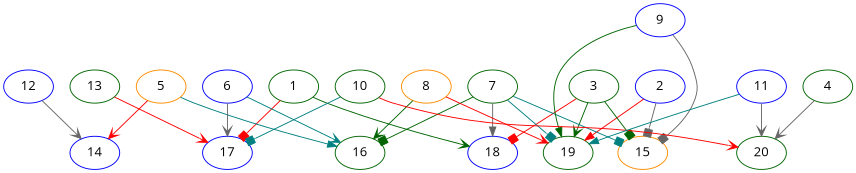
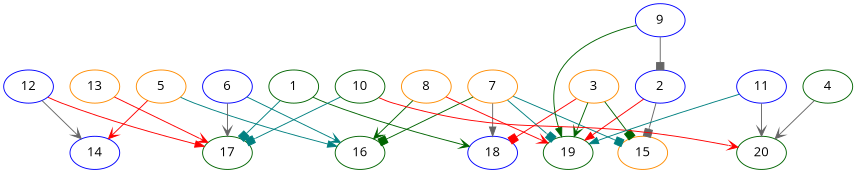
(95, 87) -> (95, 87)
(493, 87) -> (493, 87)
(594, 87) -> (594, 87)
(697, 87) -> (660, 49)
(264, 116) -> (264, 116)
none -> (117, 122)
(227, 153) -> (227, 153)
